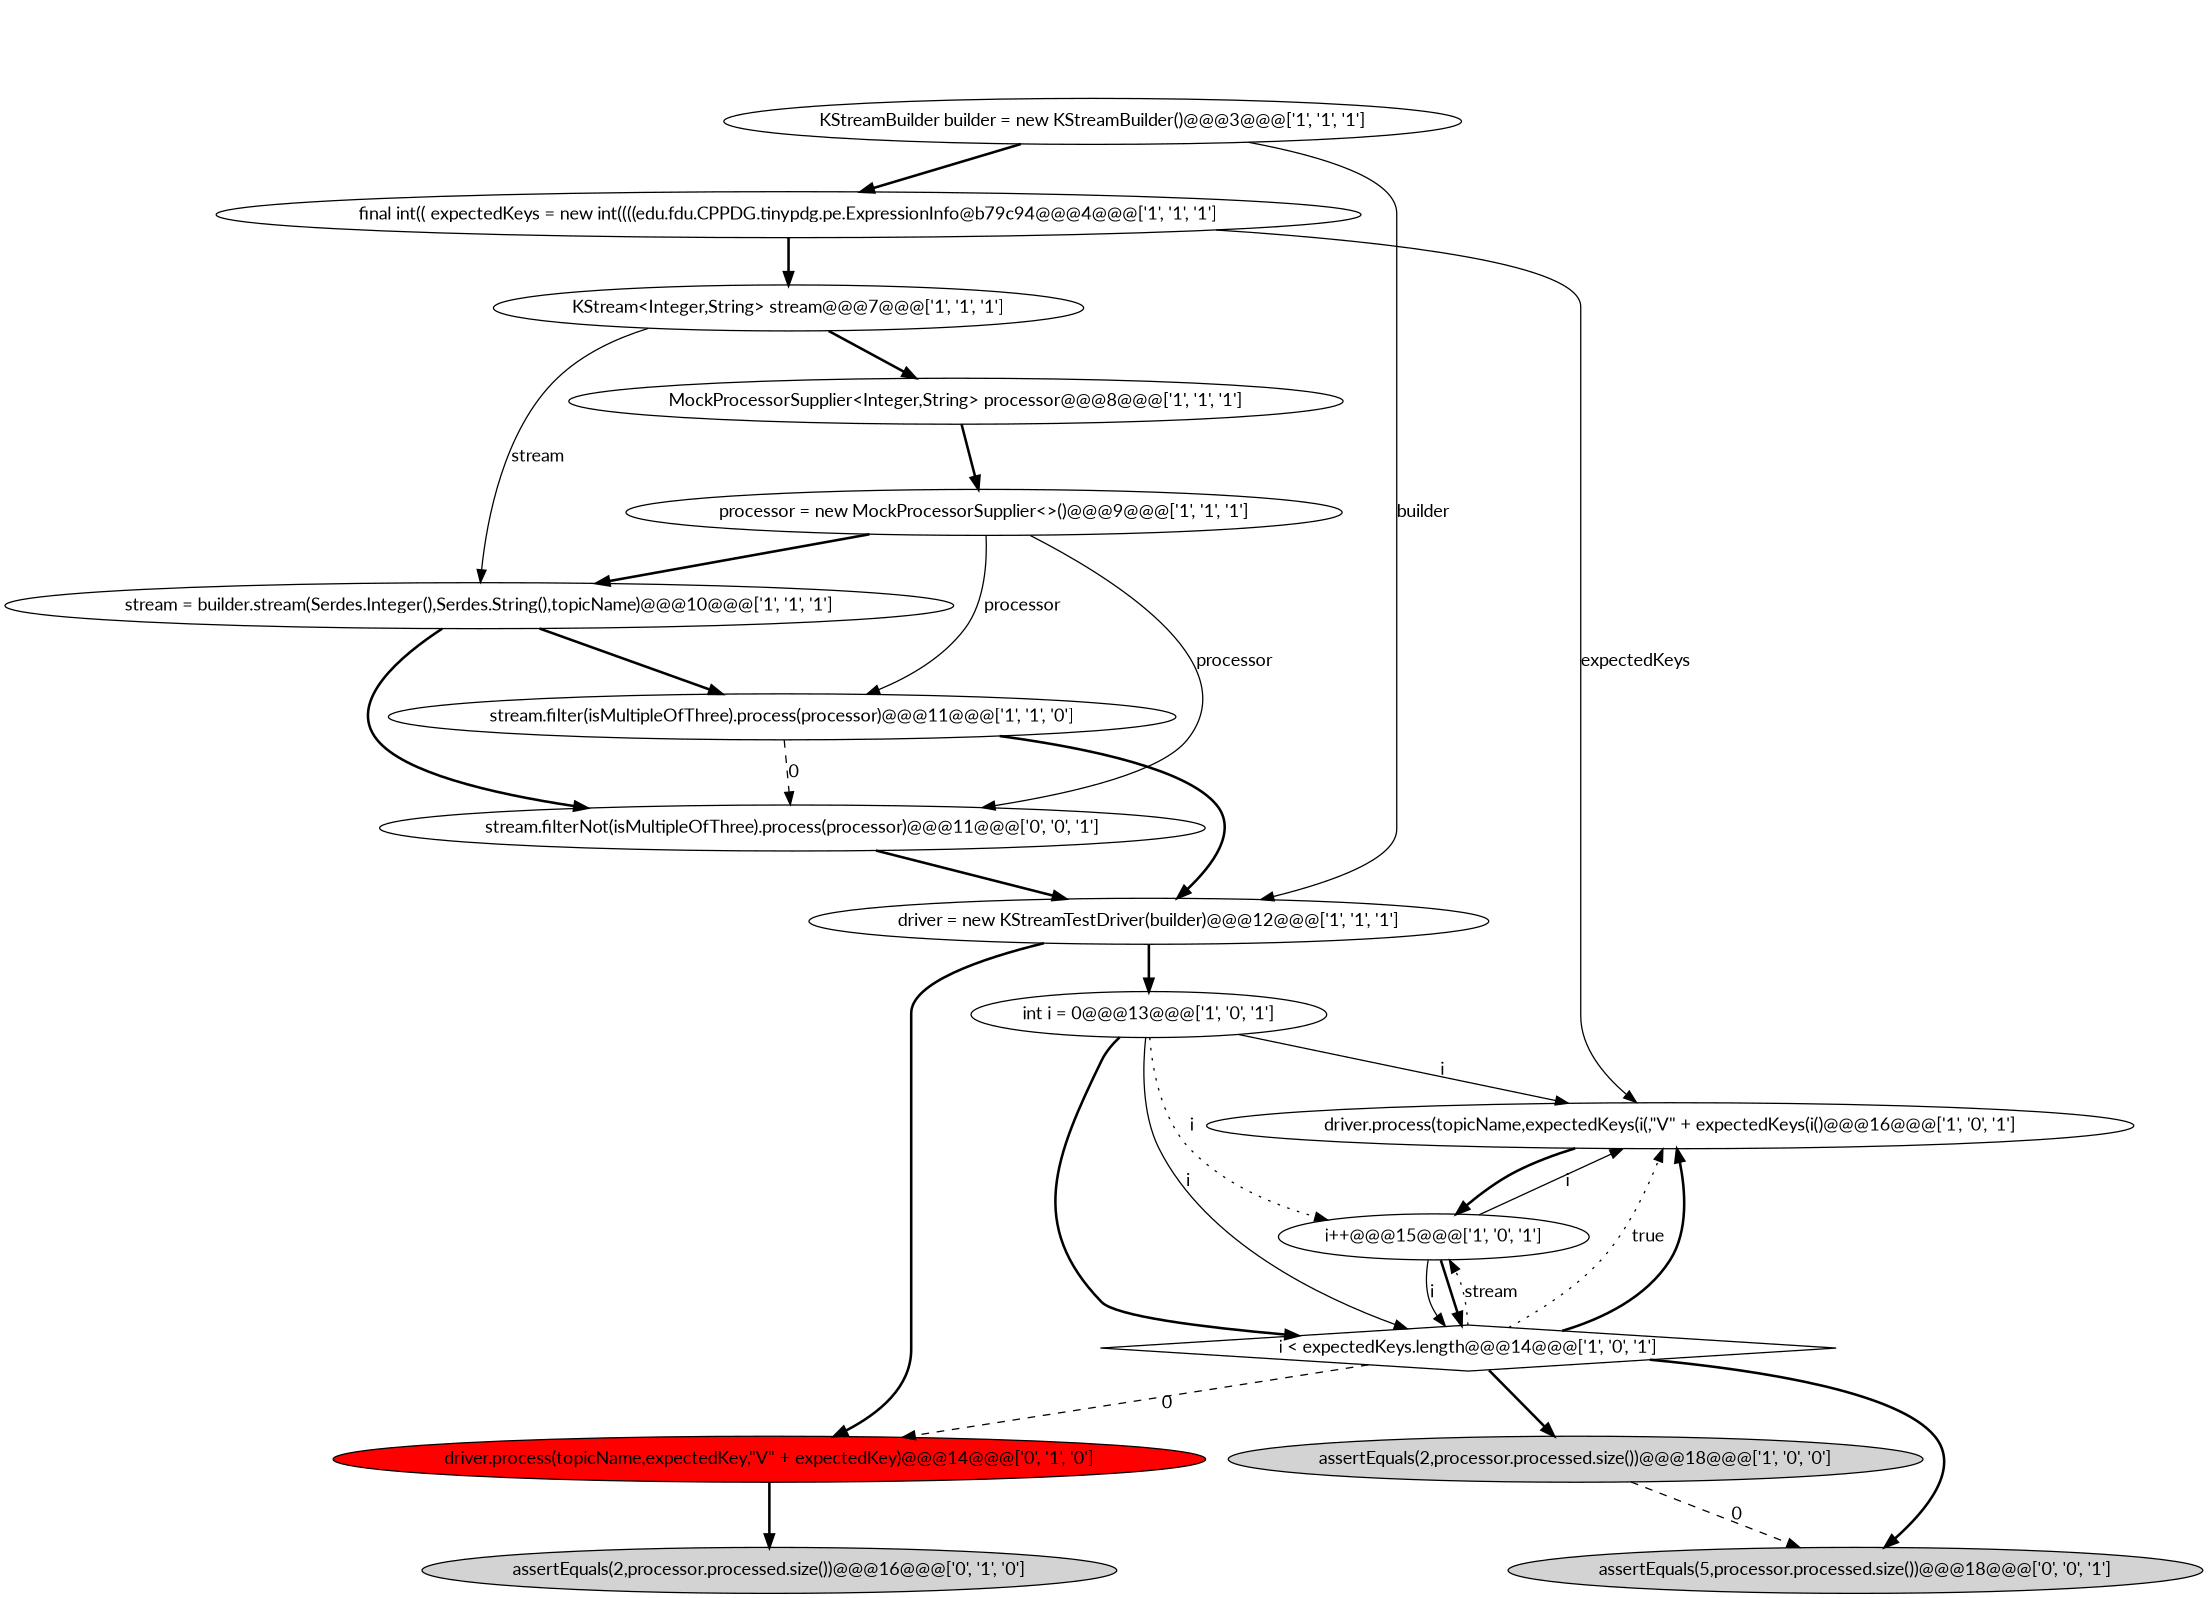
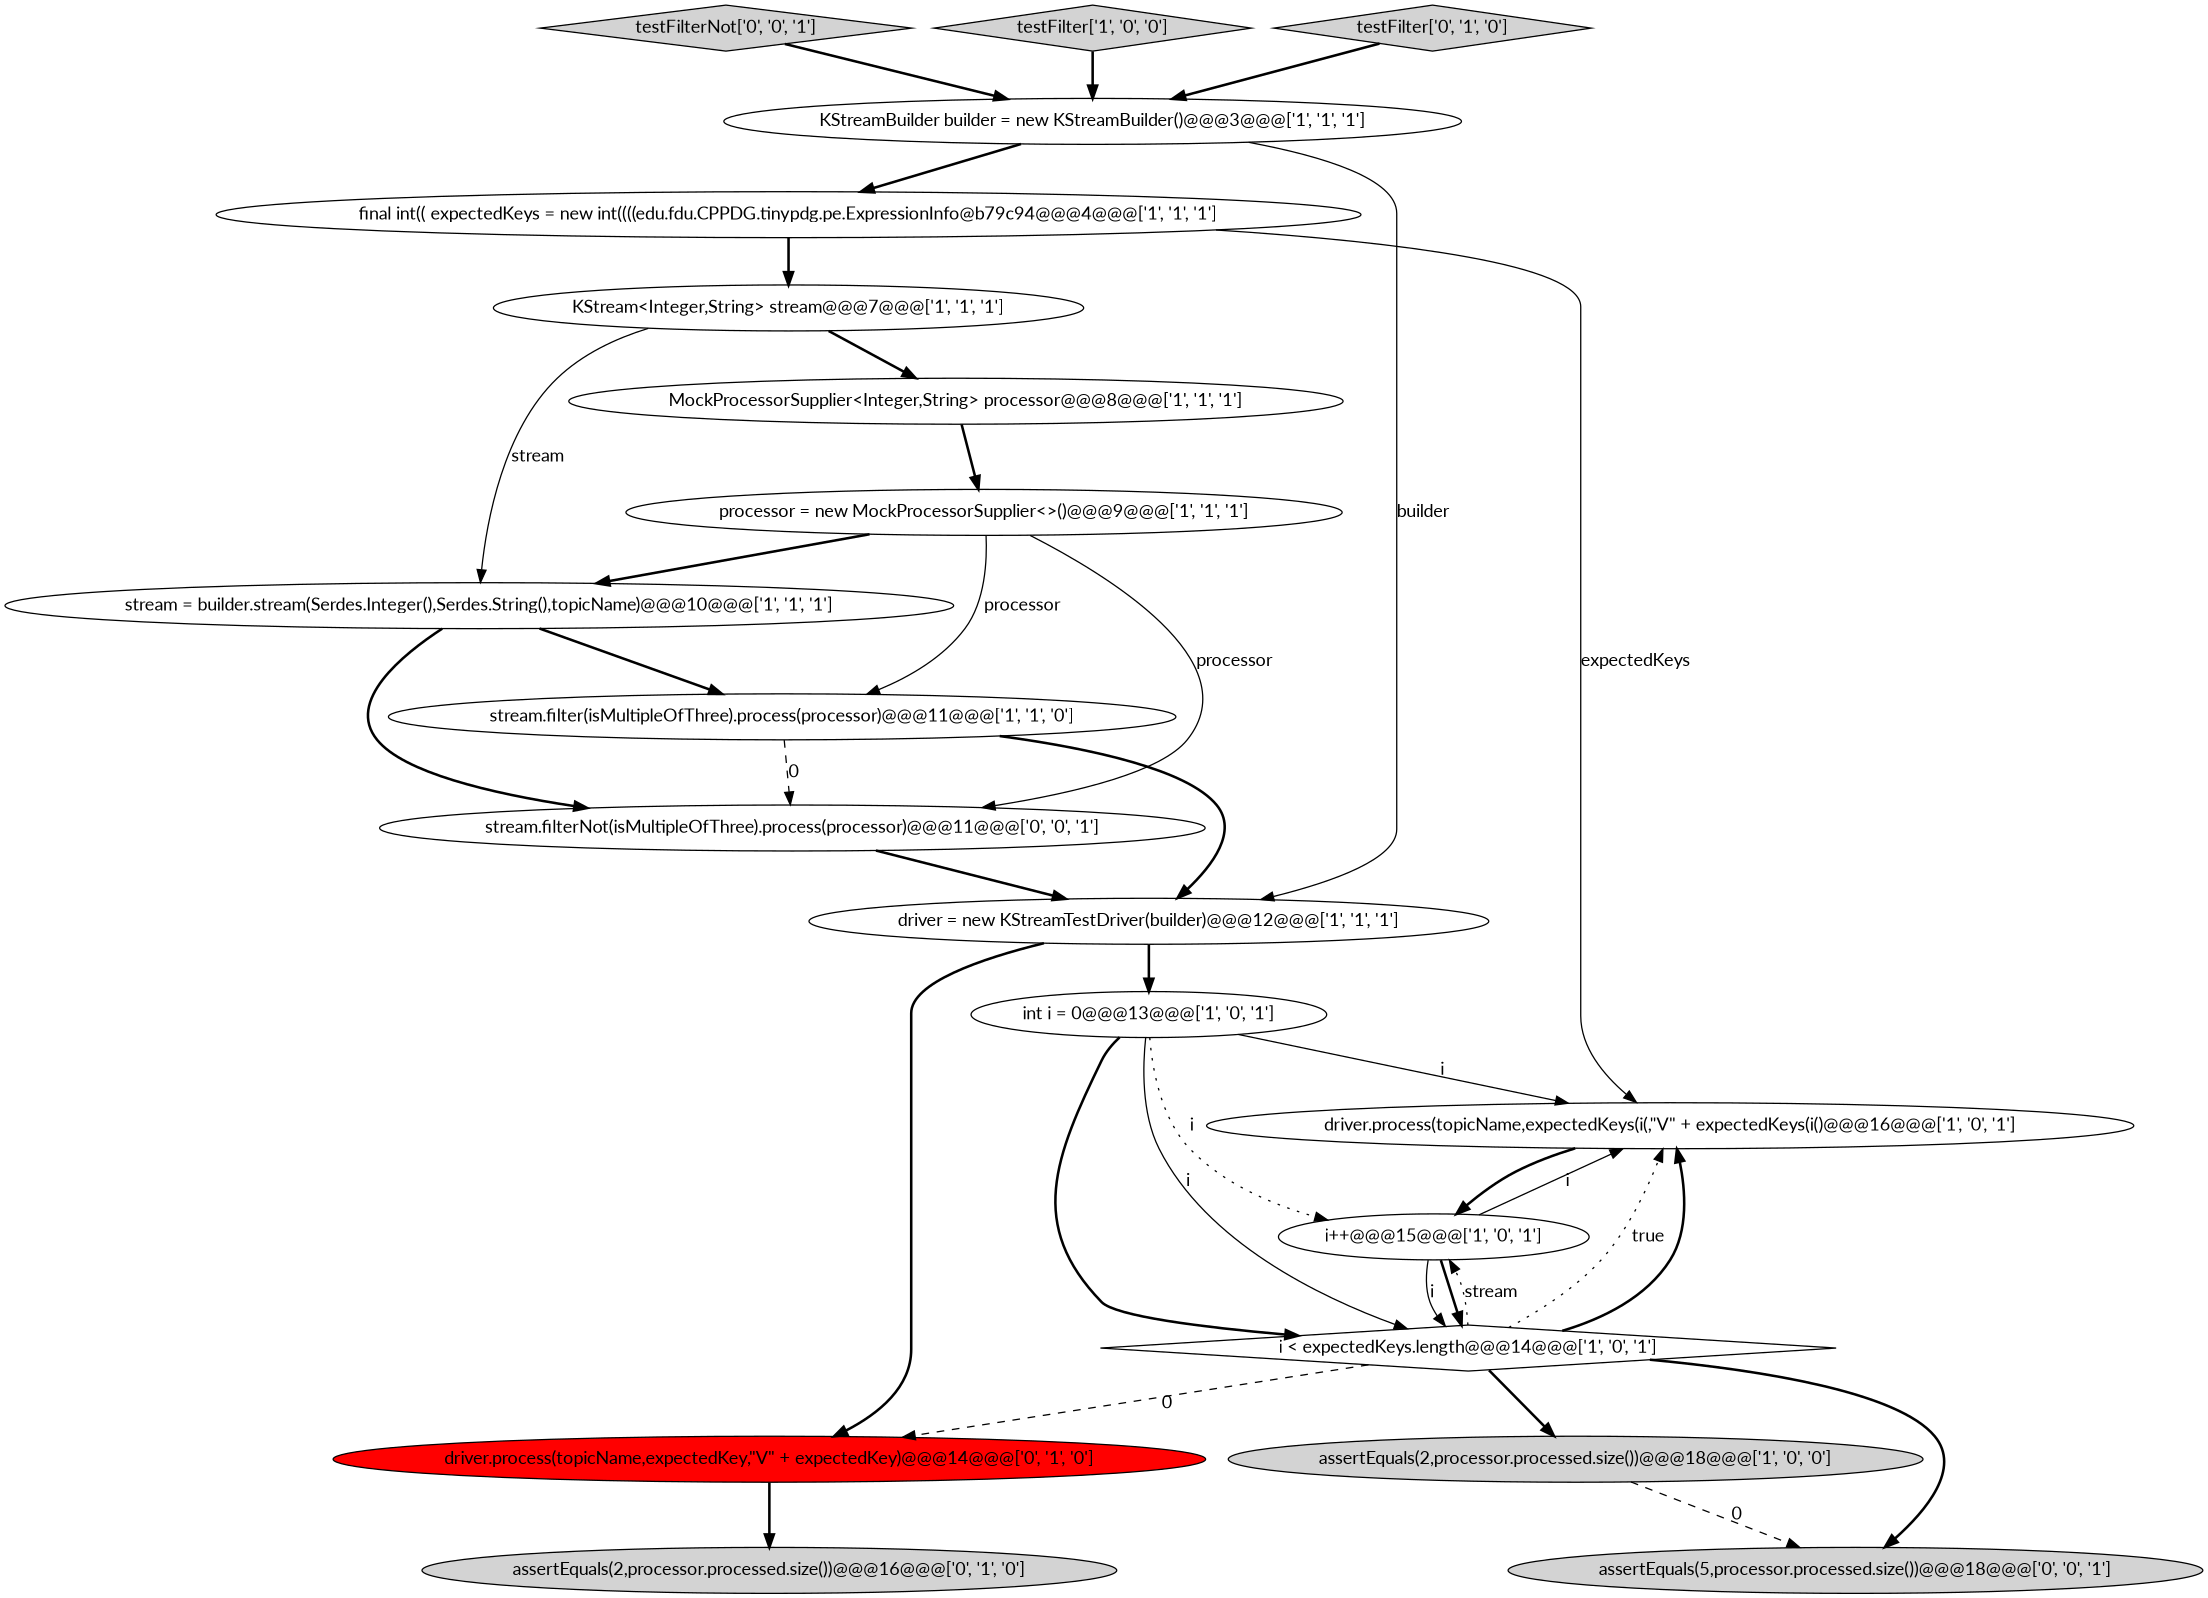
none -> (726, 28)
none -> (1093, 28)
none -> (1433, 28)
